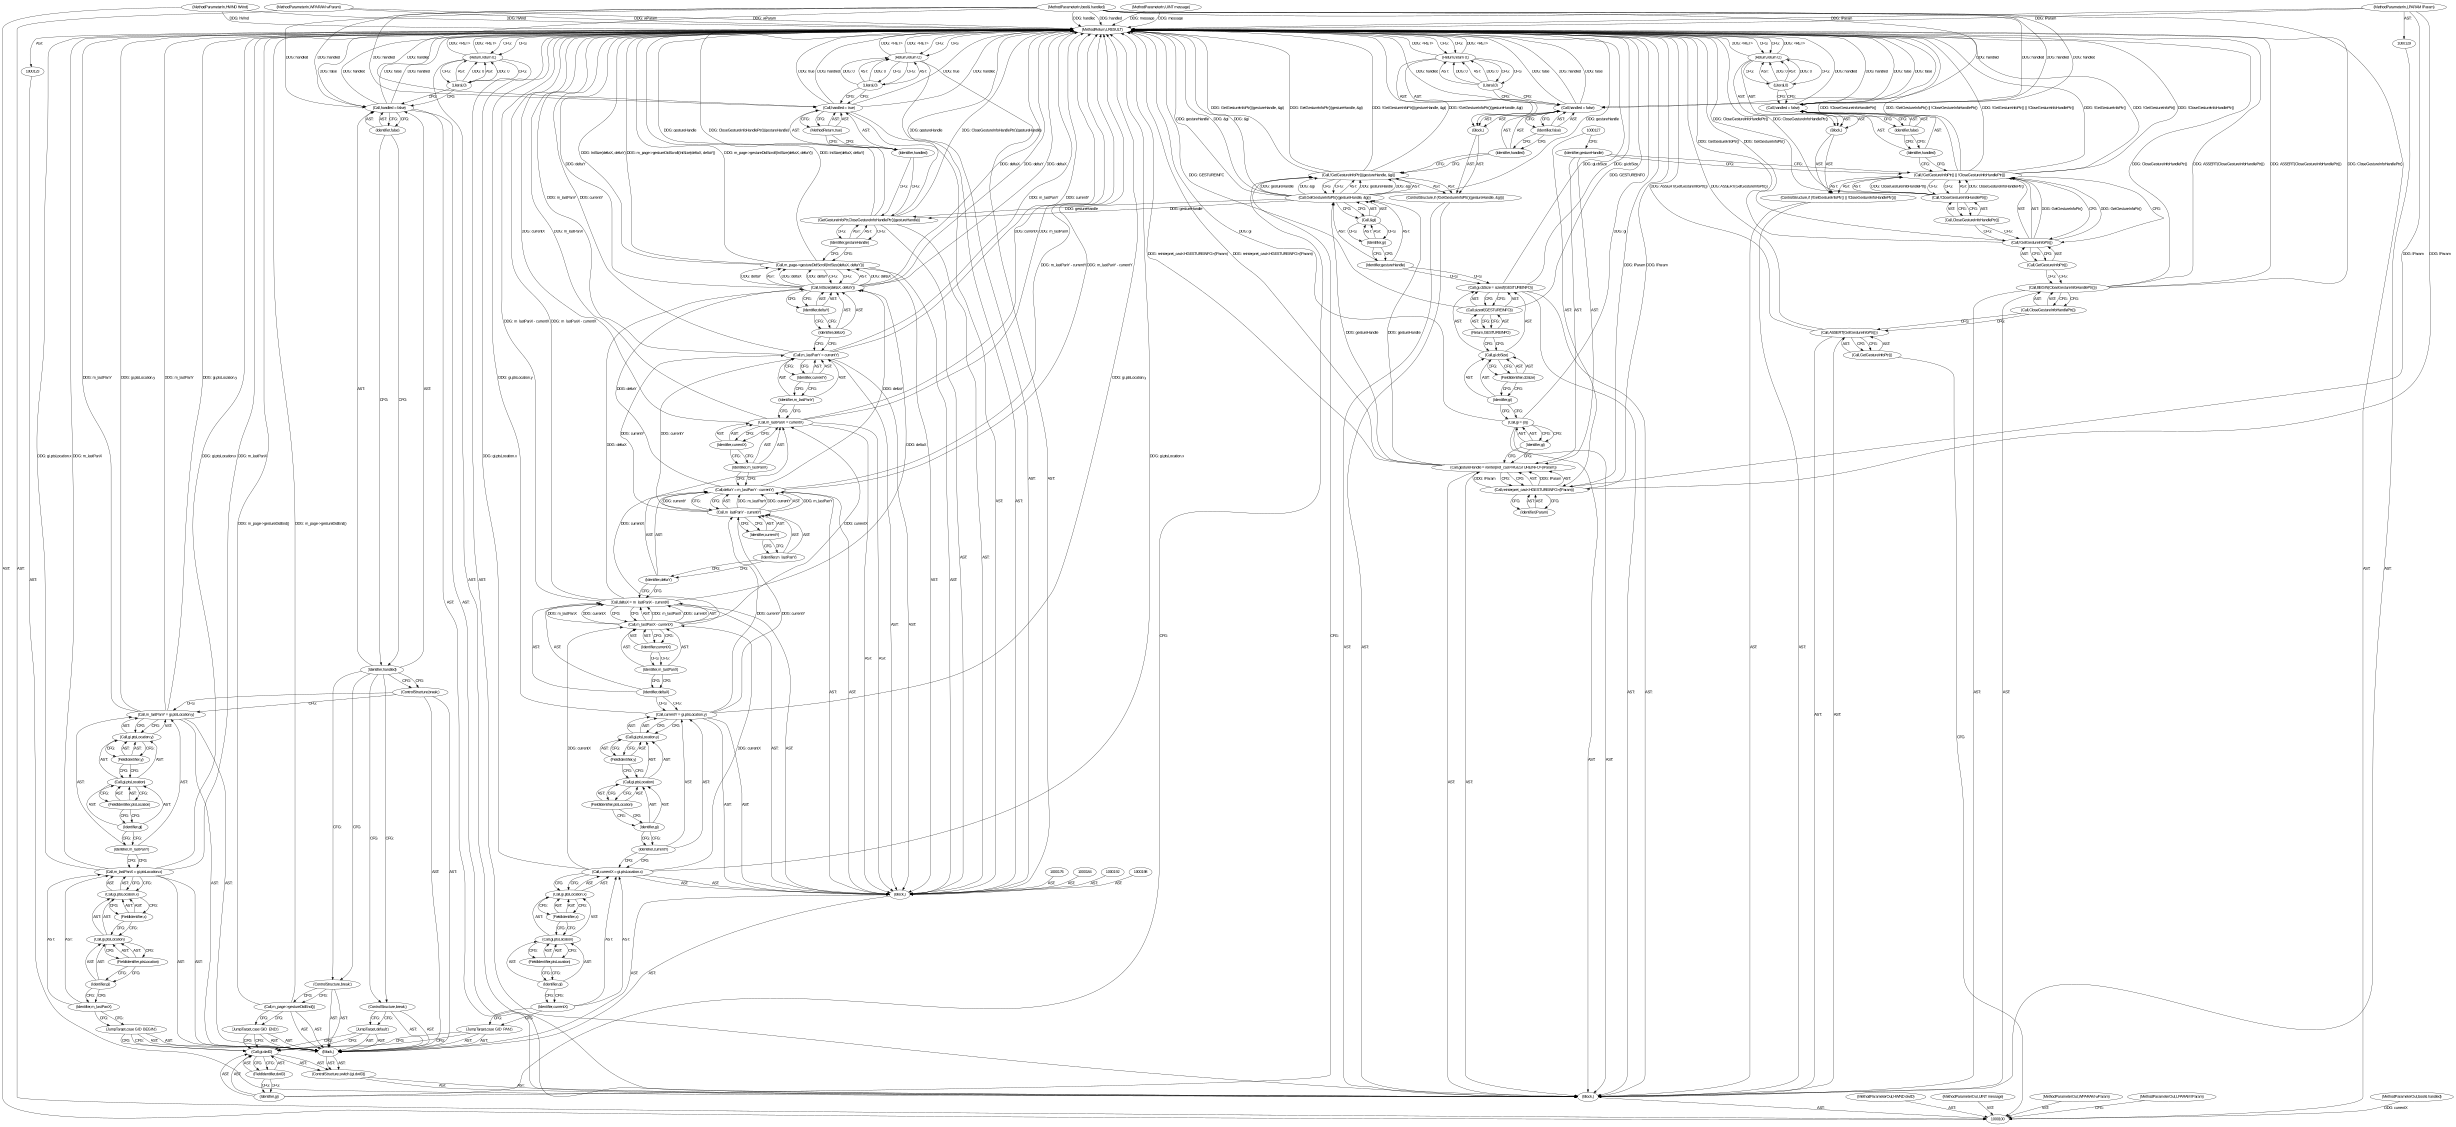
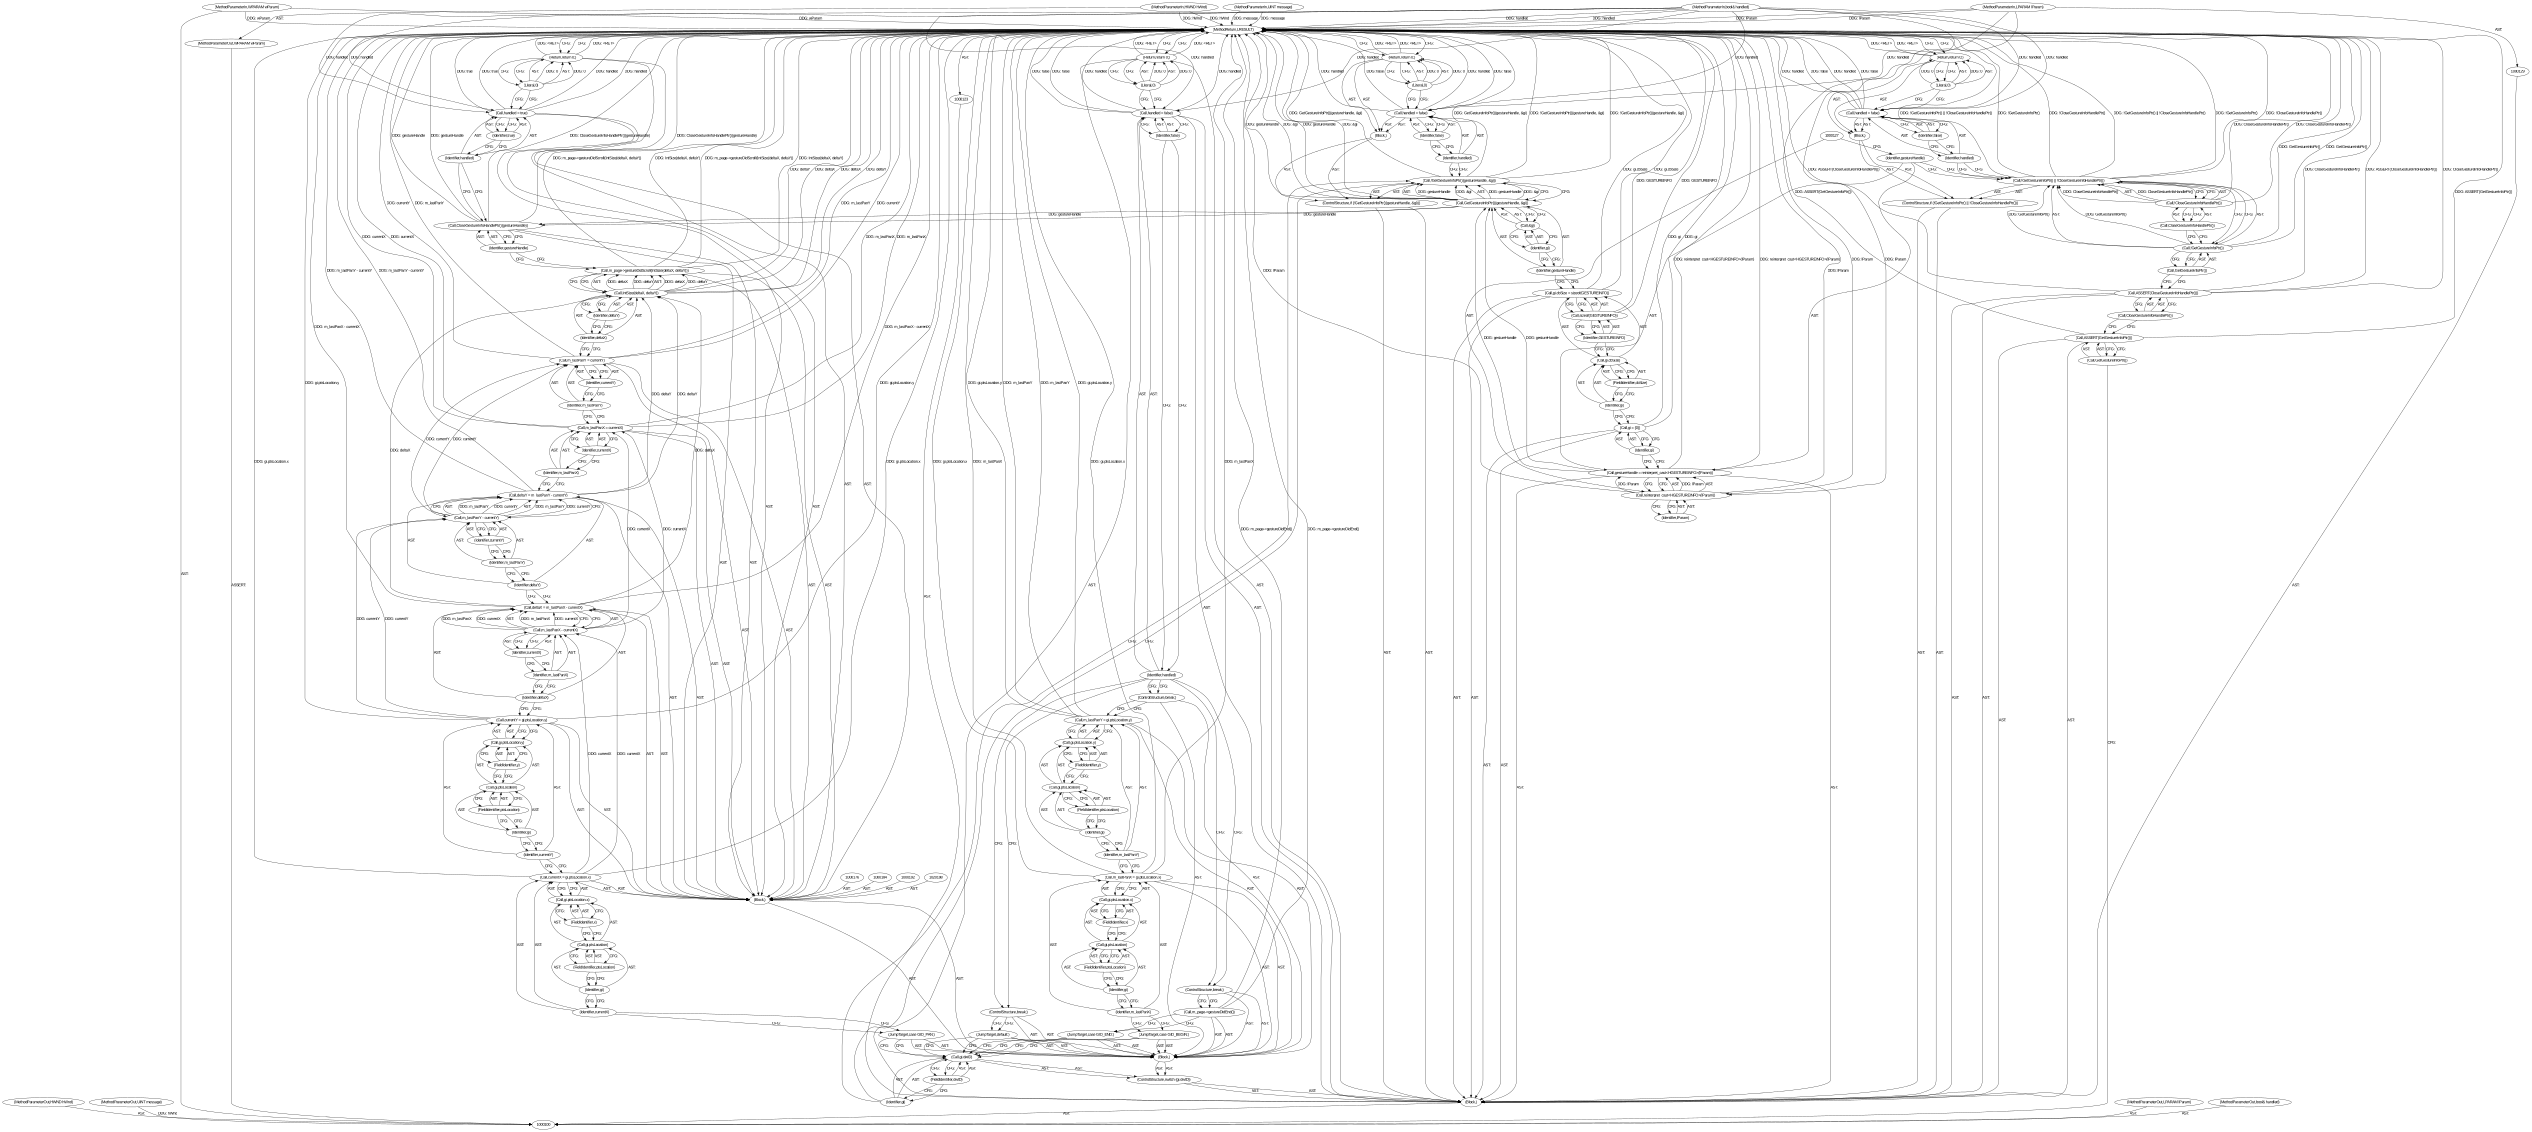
(2393, 120) -> none
(826, 130) -> (504, 136)
(869, 220) -> (488, 226)
(2063, 288) -> (2163, 293)
(1491, 333) -> (1604, 338)
(1141, 872) -> (936, 878)
(1886, 1097) -> (44, 1102)
(1991, 1108) -> (168, 1114)
(2046, 1108) -> (239, 585)
(2100, 1108) -> (2134, 1114)
(2396, 1108) -> (2186, 1114)
(365, 1110) -> (688, 10)
